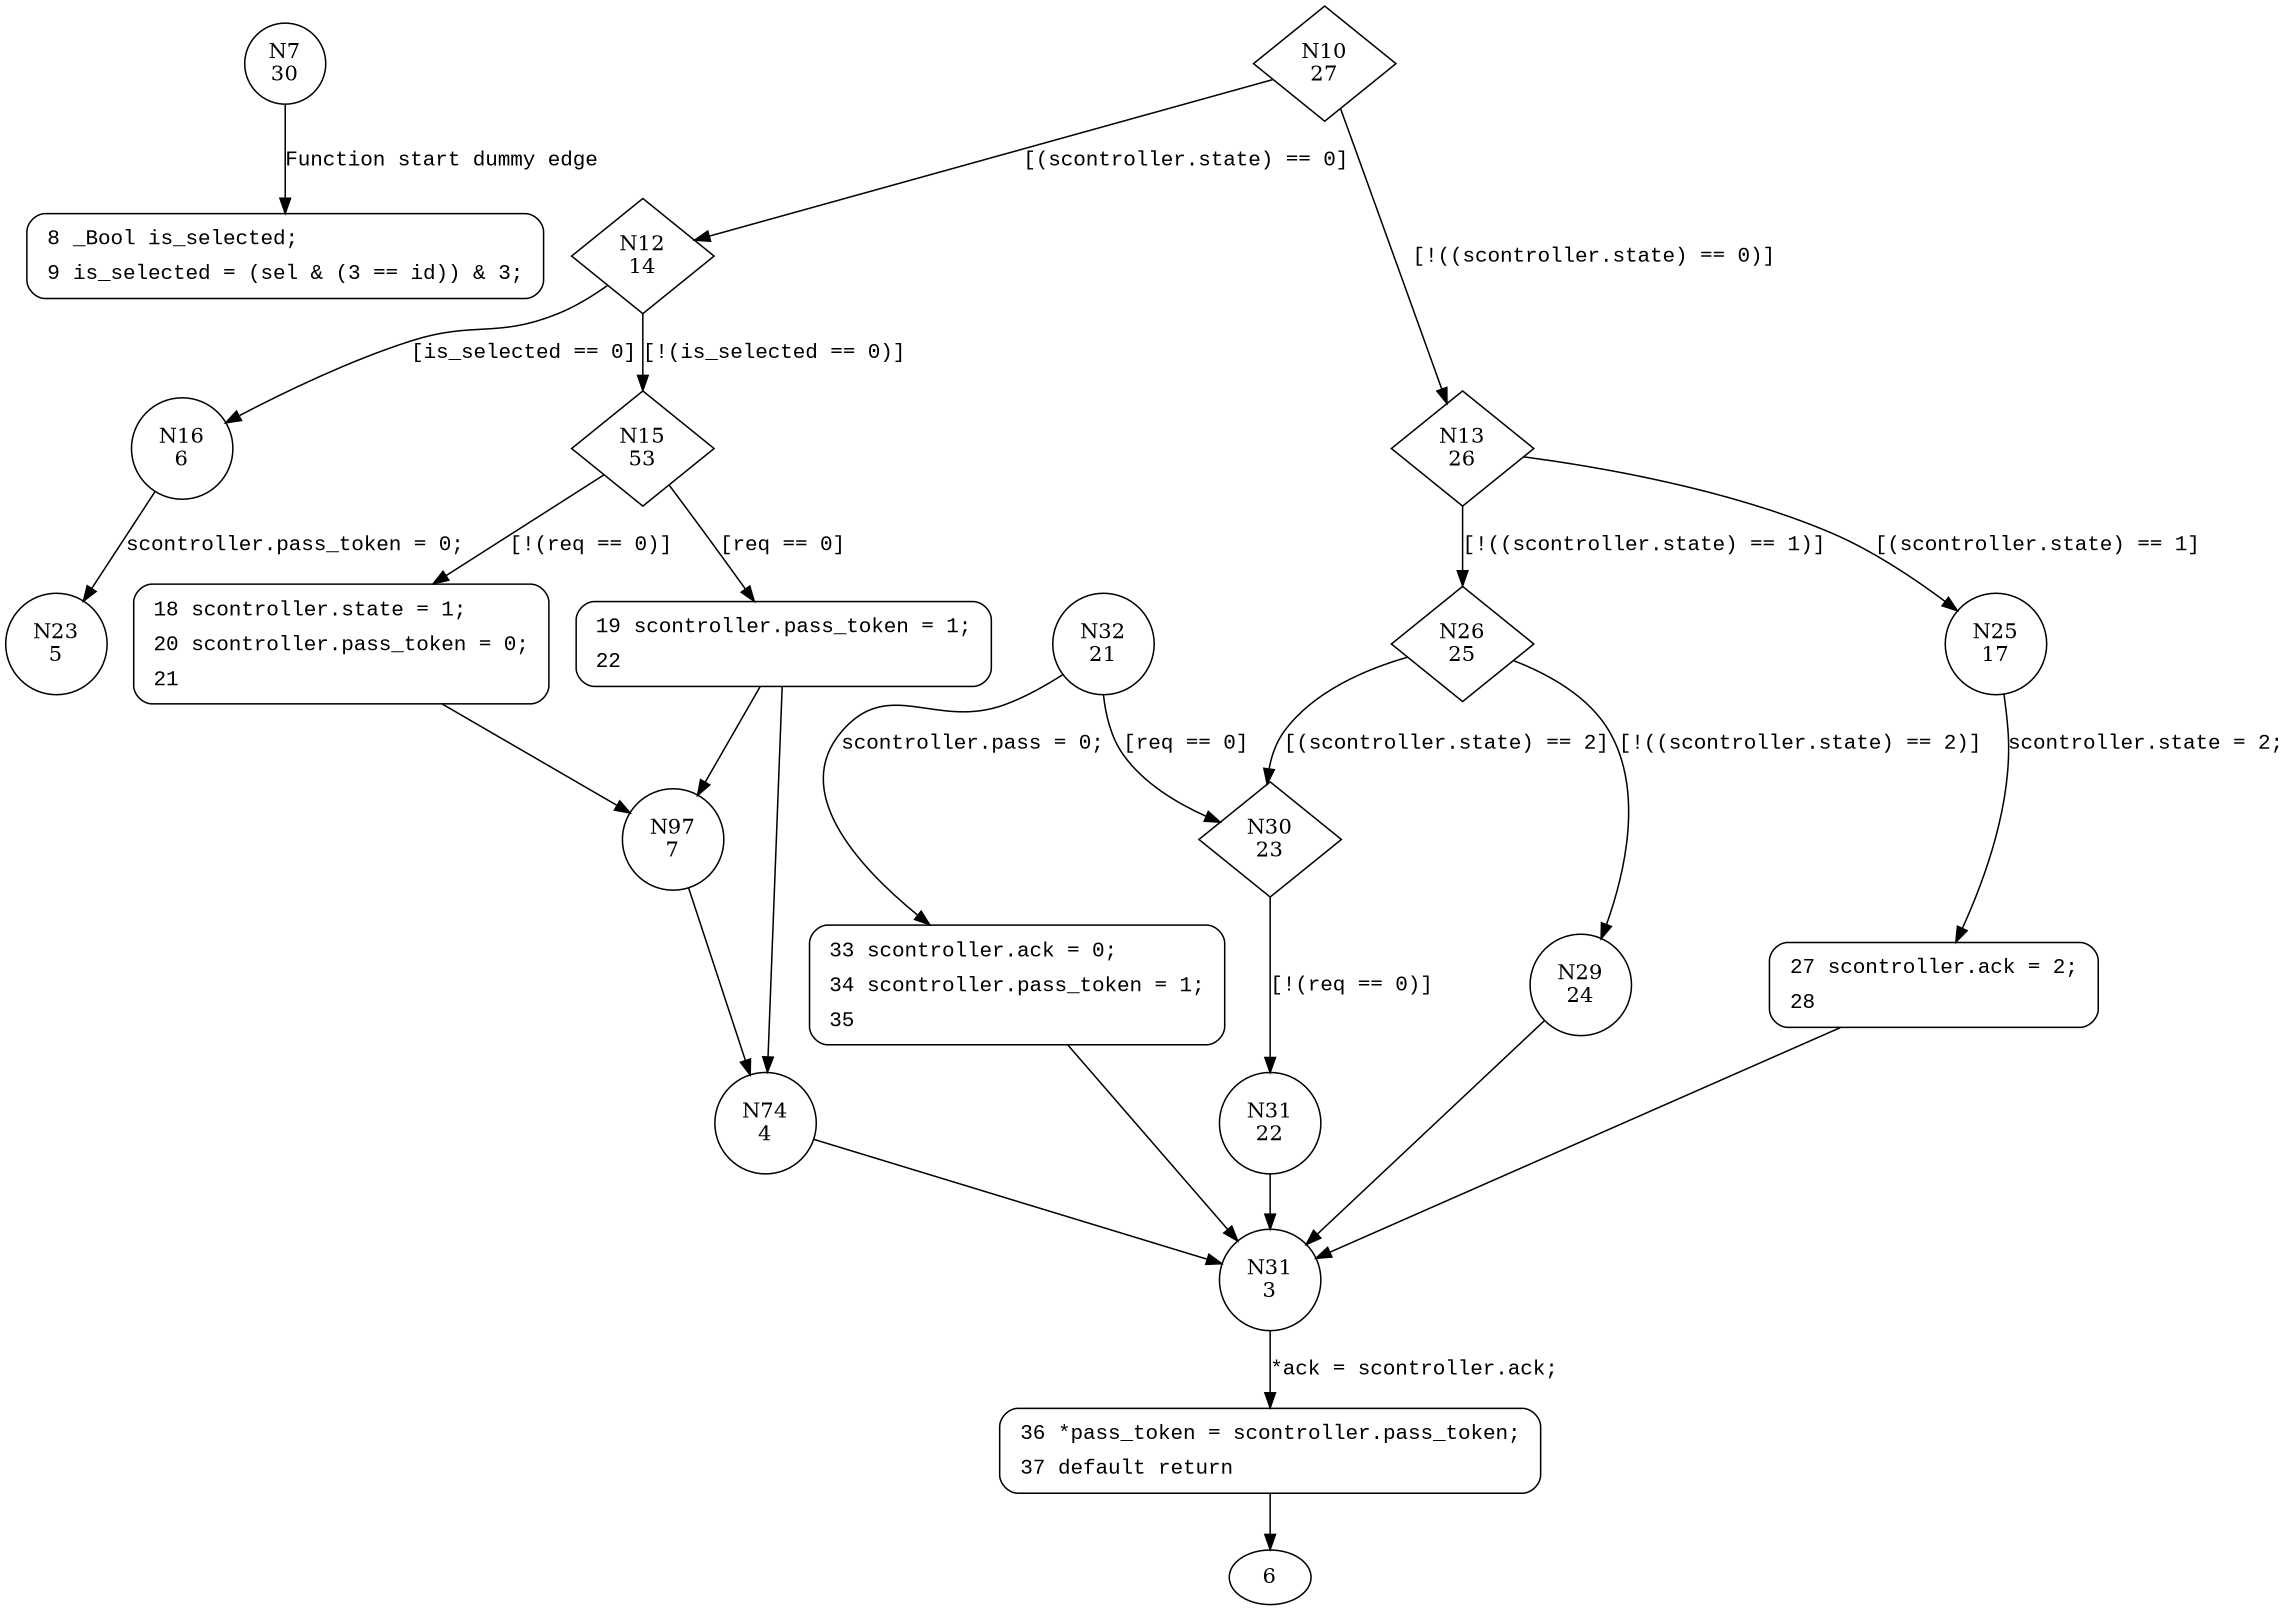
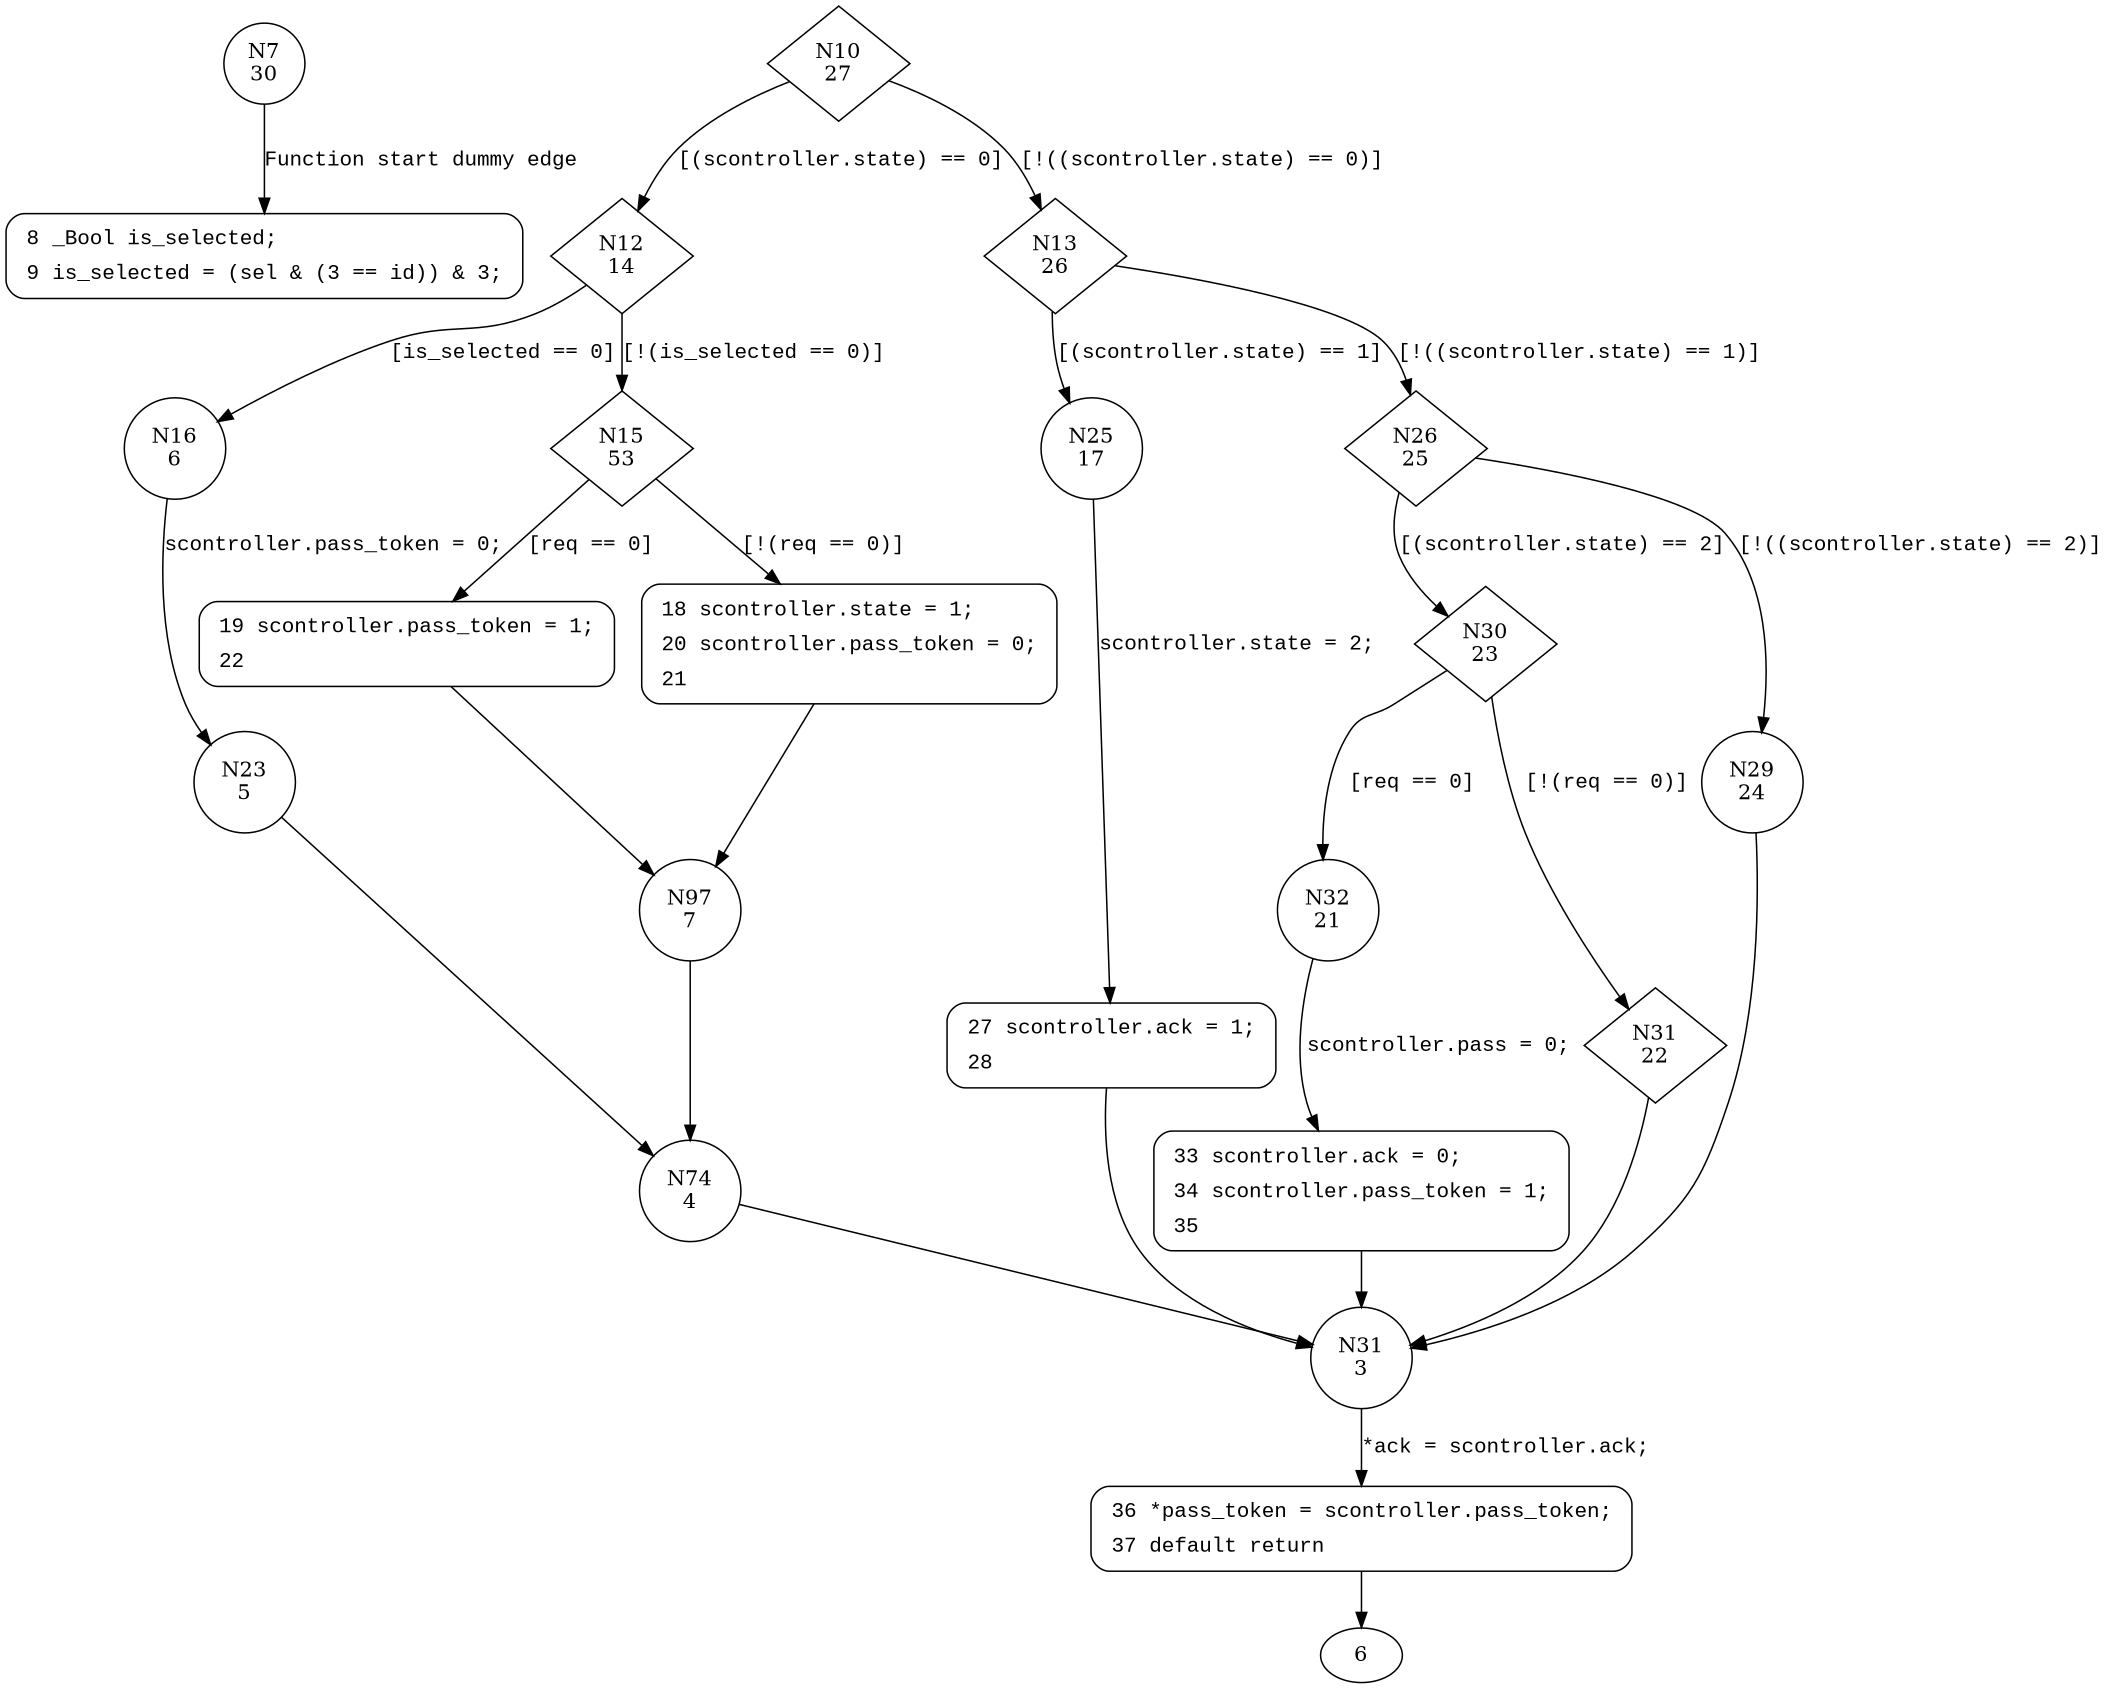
(1136, 770) -> (1349, 732)
(775, 872) -> (462, 981)
(1954, 967) -> (1131, 1027)
(1270, 1123) -> (1655, 1045)
